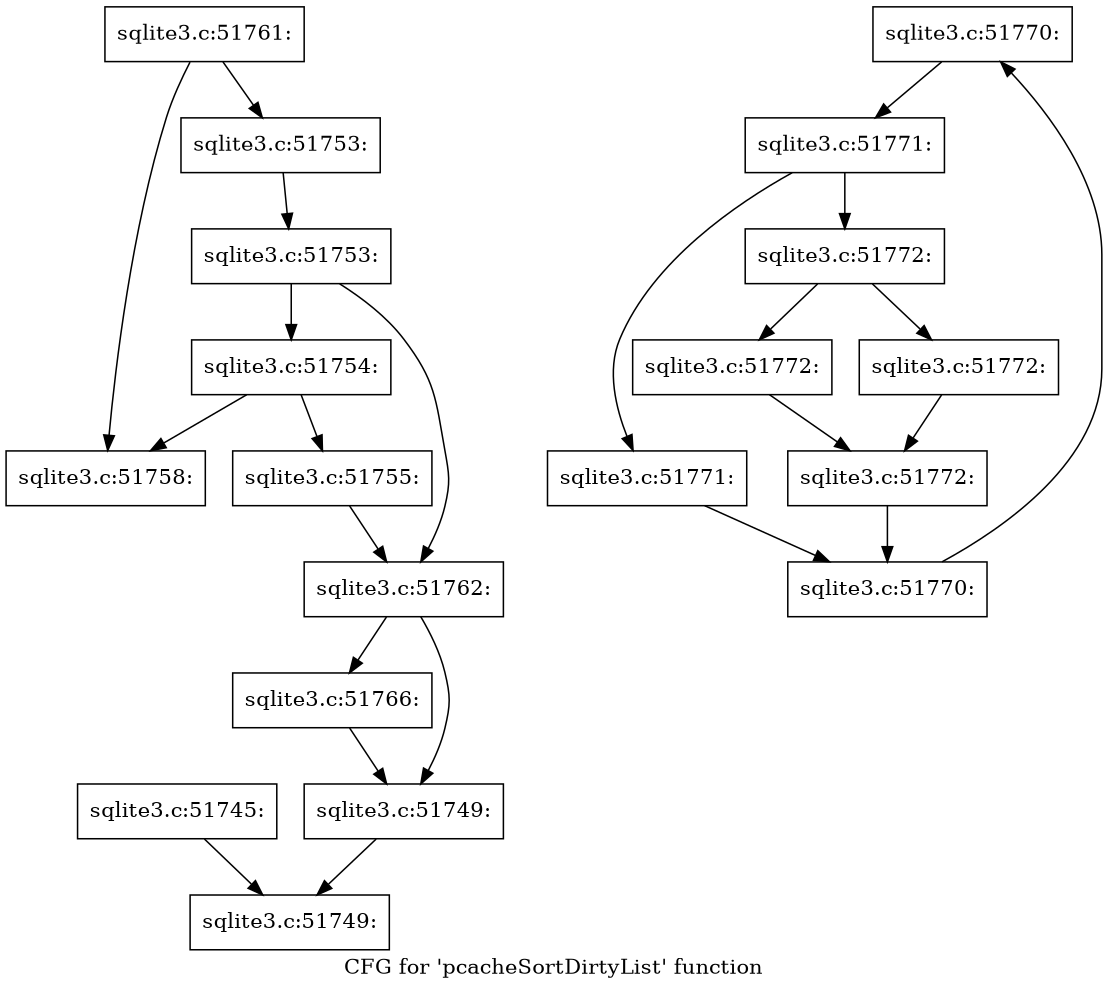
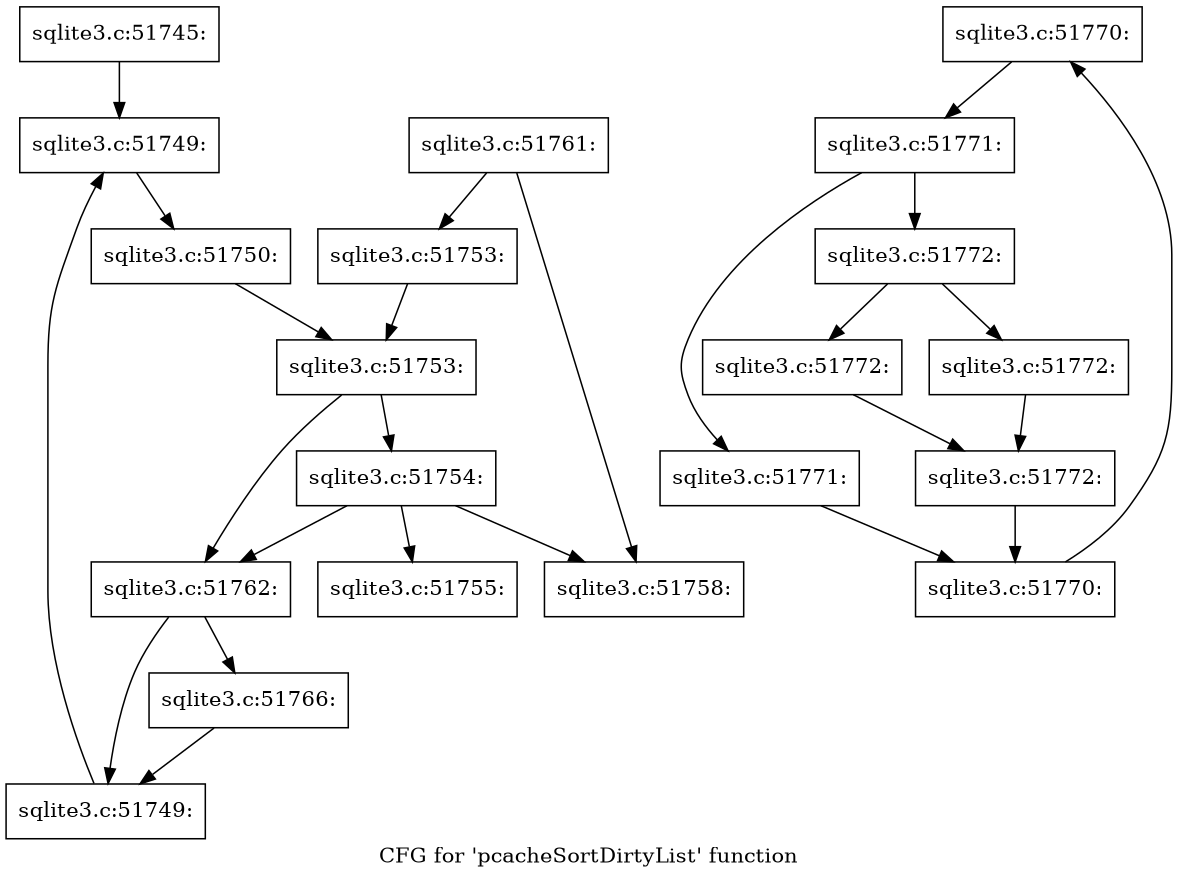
none -> (191, 256)
(364, 527) -> (301, 530)
